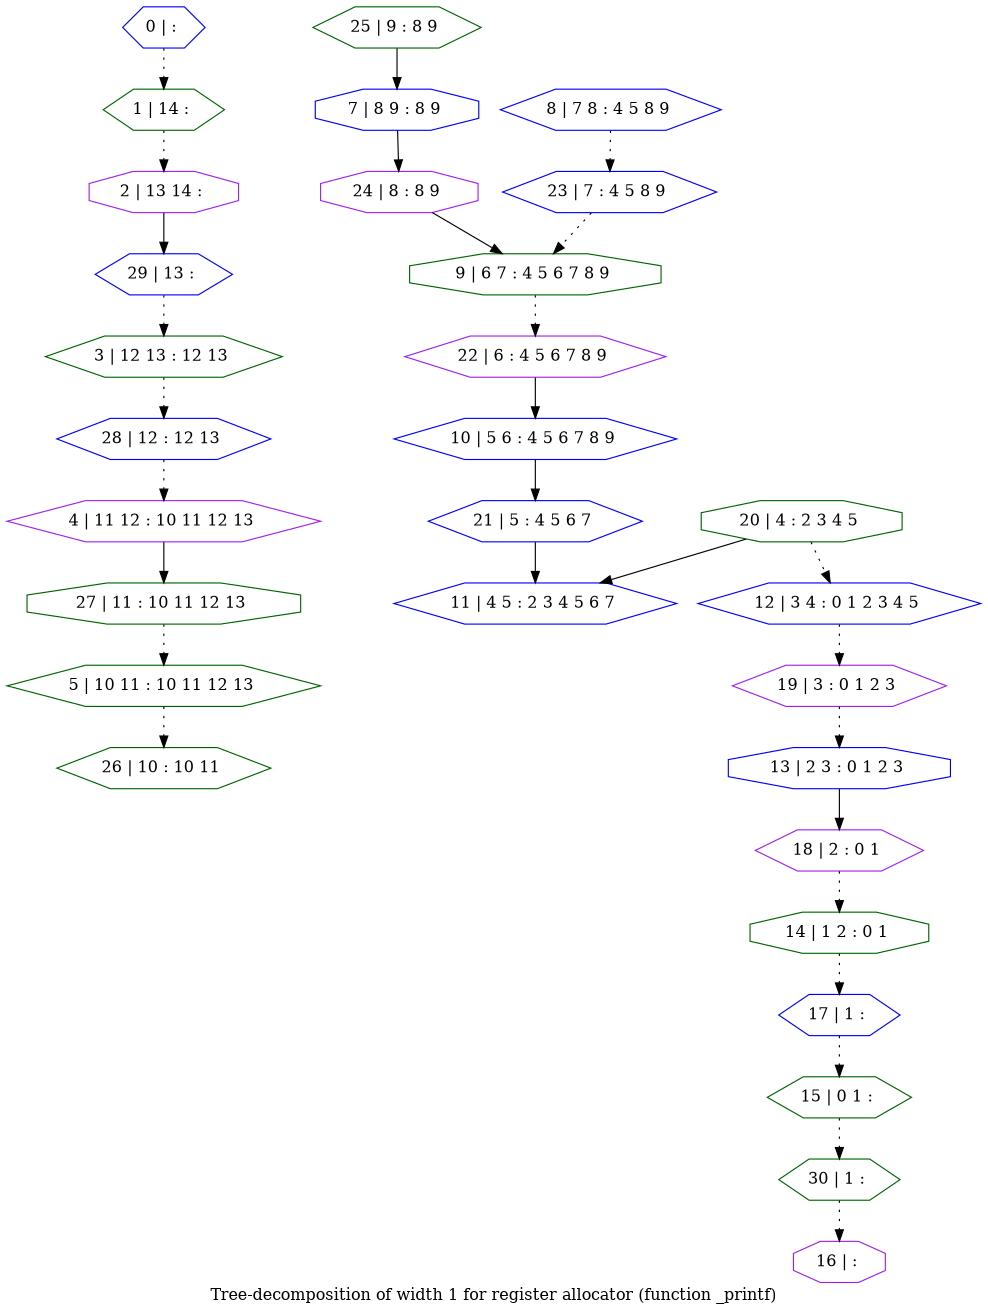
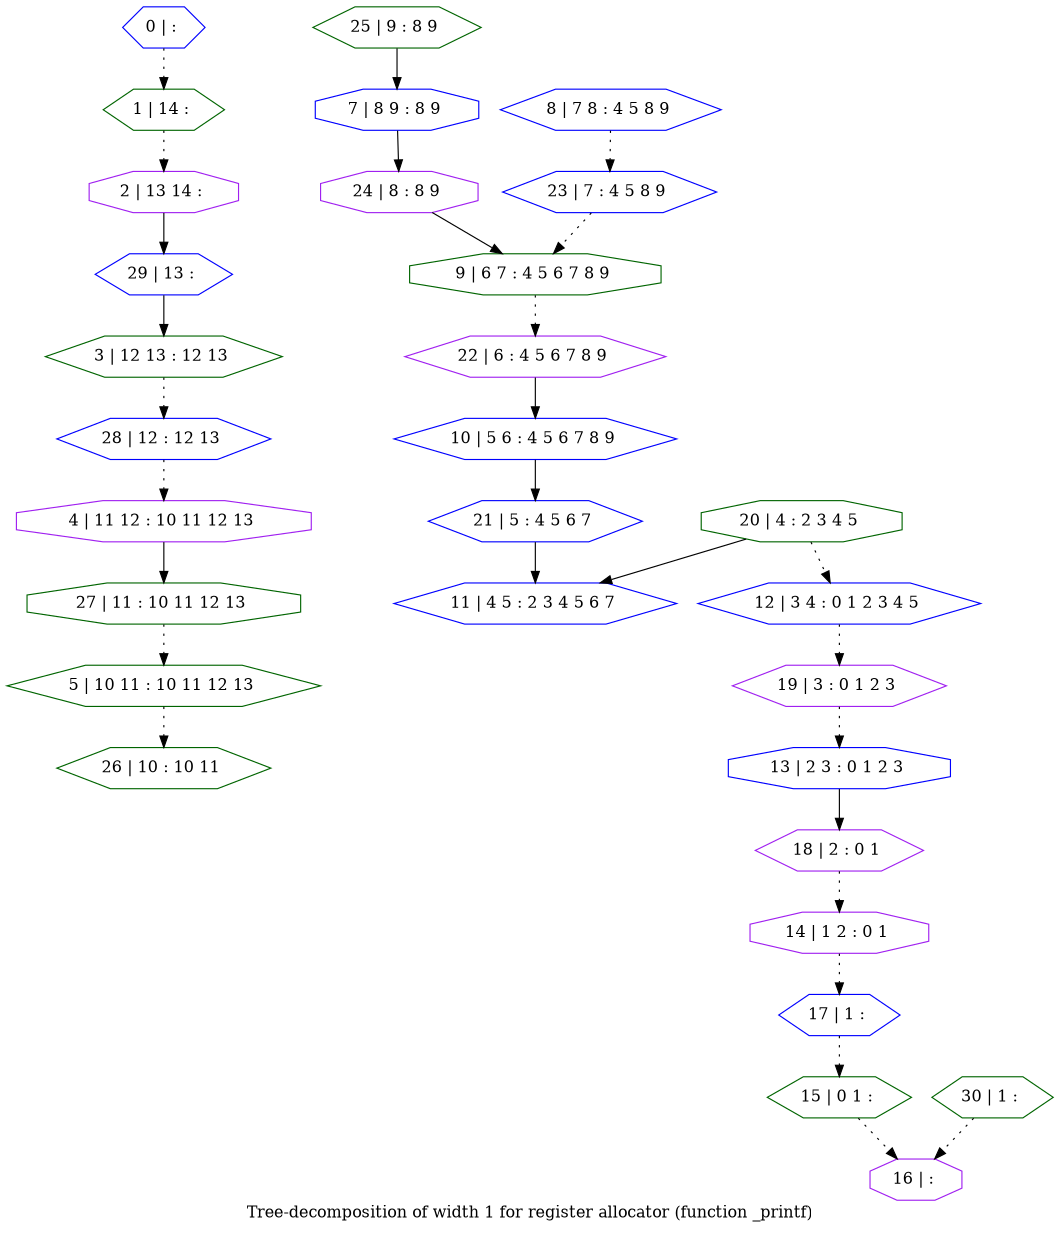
(164, 310) -> (164, 310)
(164, 521) -> (164, 521)
(839, 933) -> (839, 933)
(839, 1133) -> (874, 1134)
